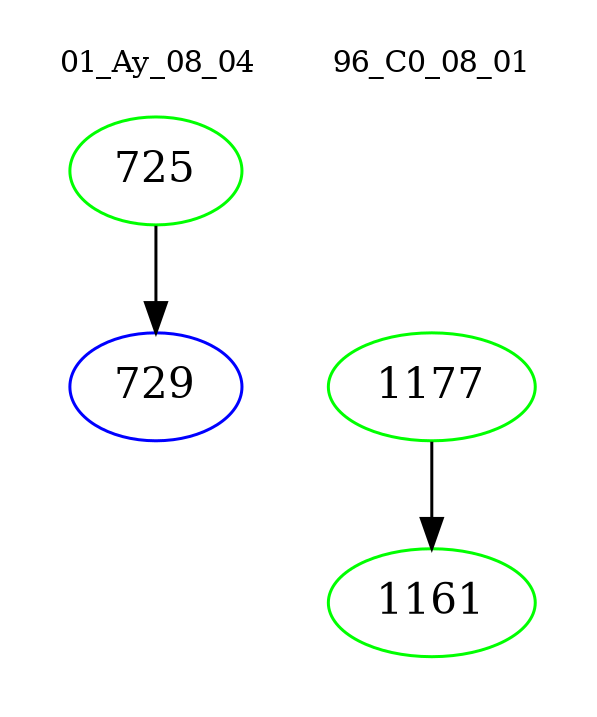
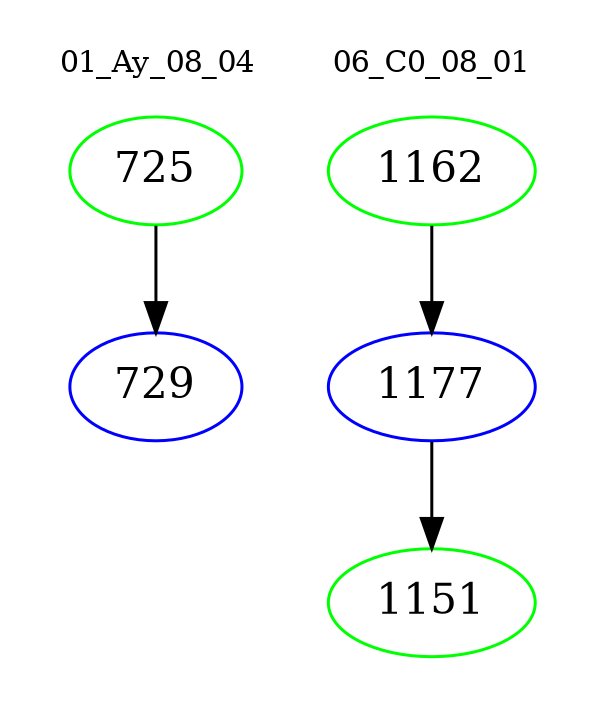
(432, 64) -> (432, 64)
none -> (432, 171)
(432, 387) -> (432, 387)
(432, 603) -> (432, 603)
